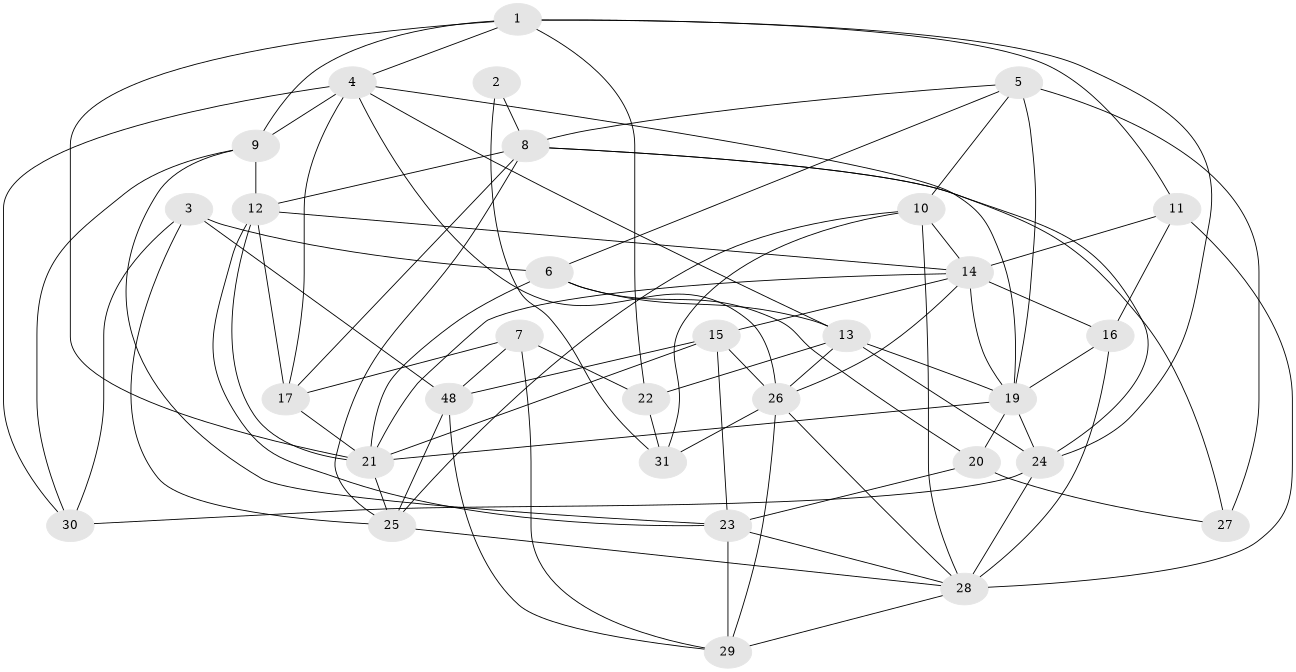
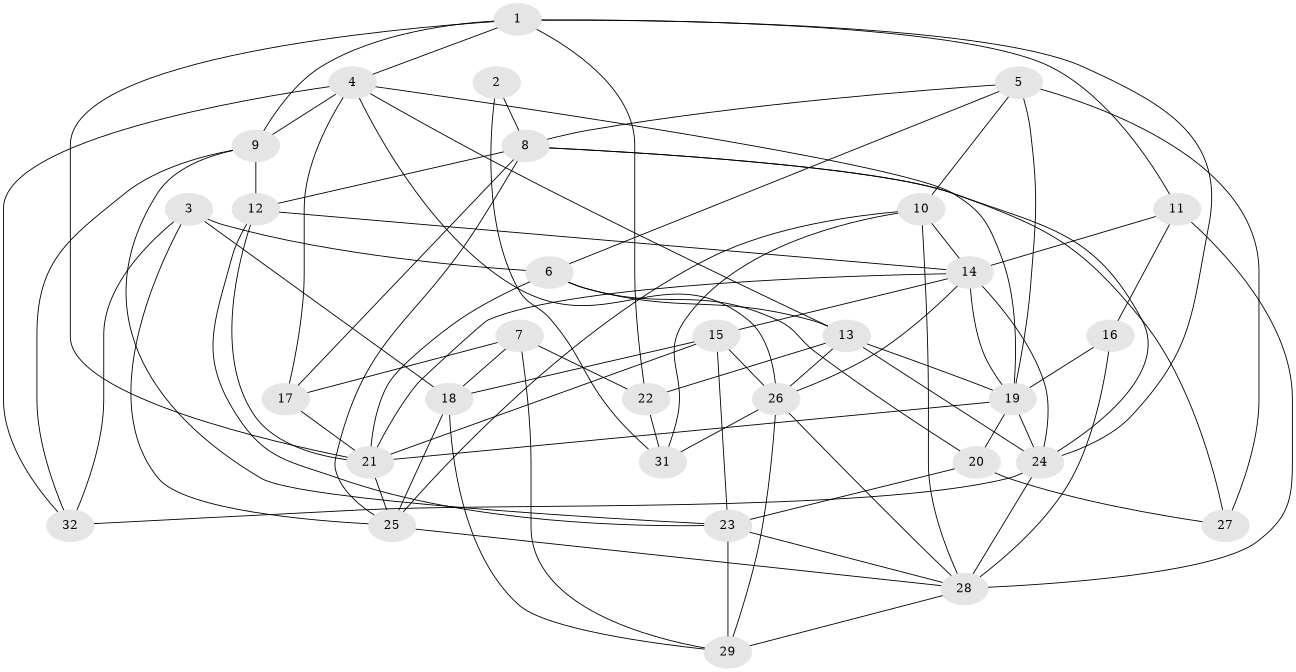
(271, 304) -> none
(1040, 304) -> (1035, 359)
(449, 399) -> (449, 399)
(70, 526) -> (70, 526)
